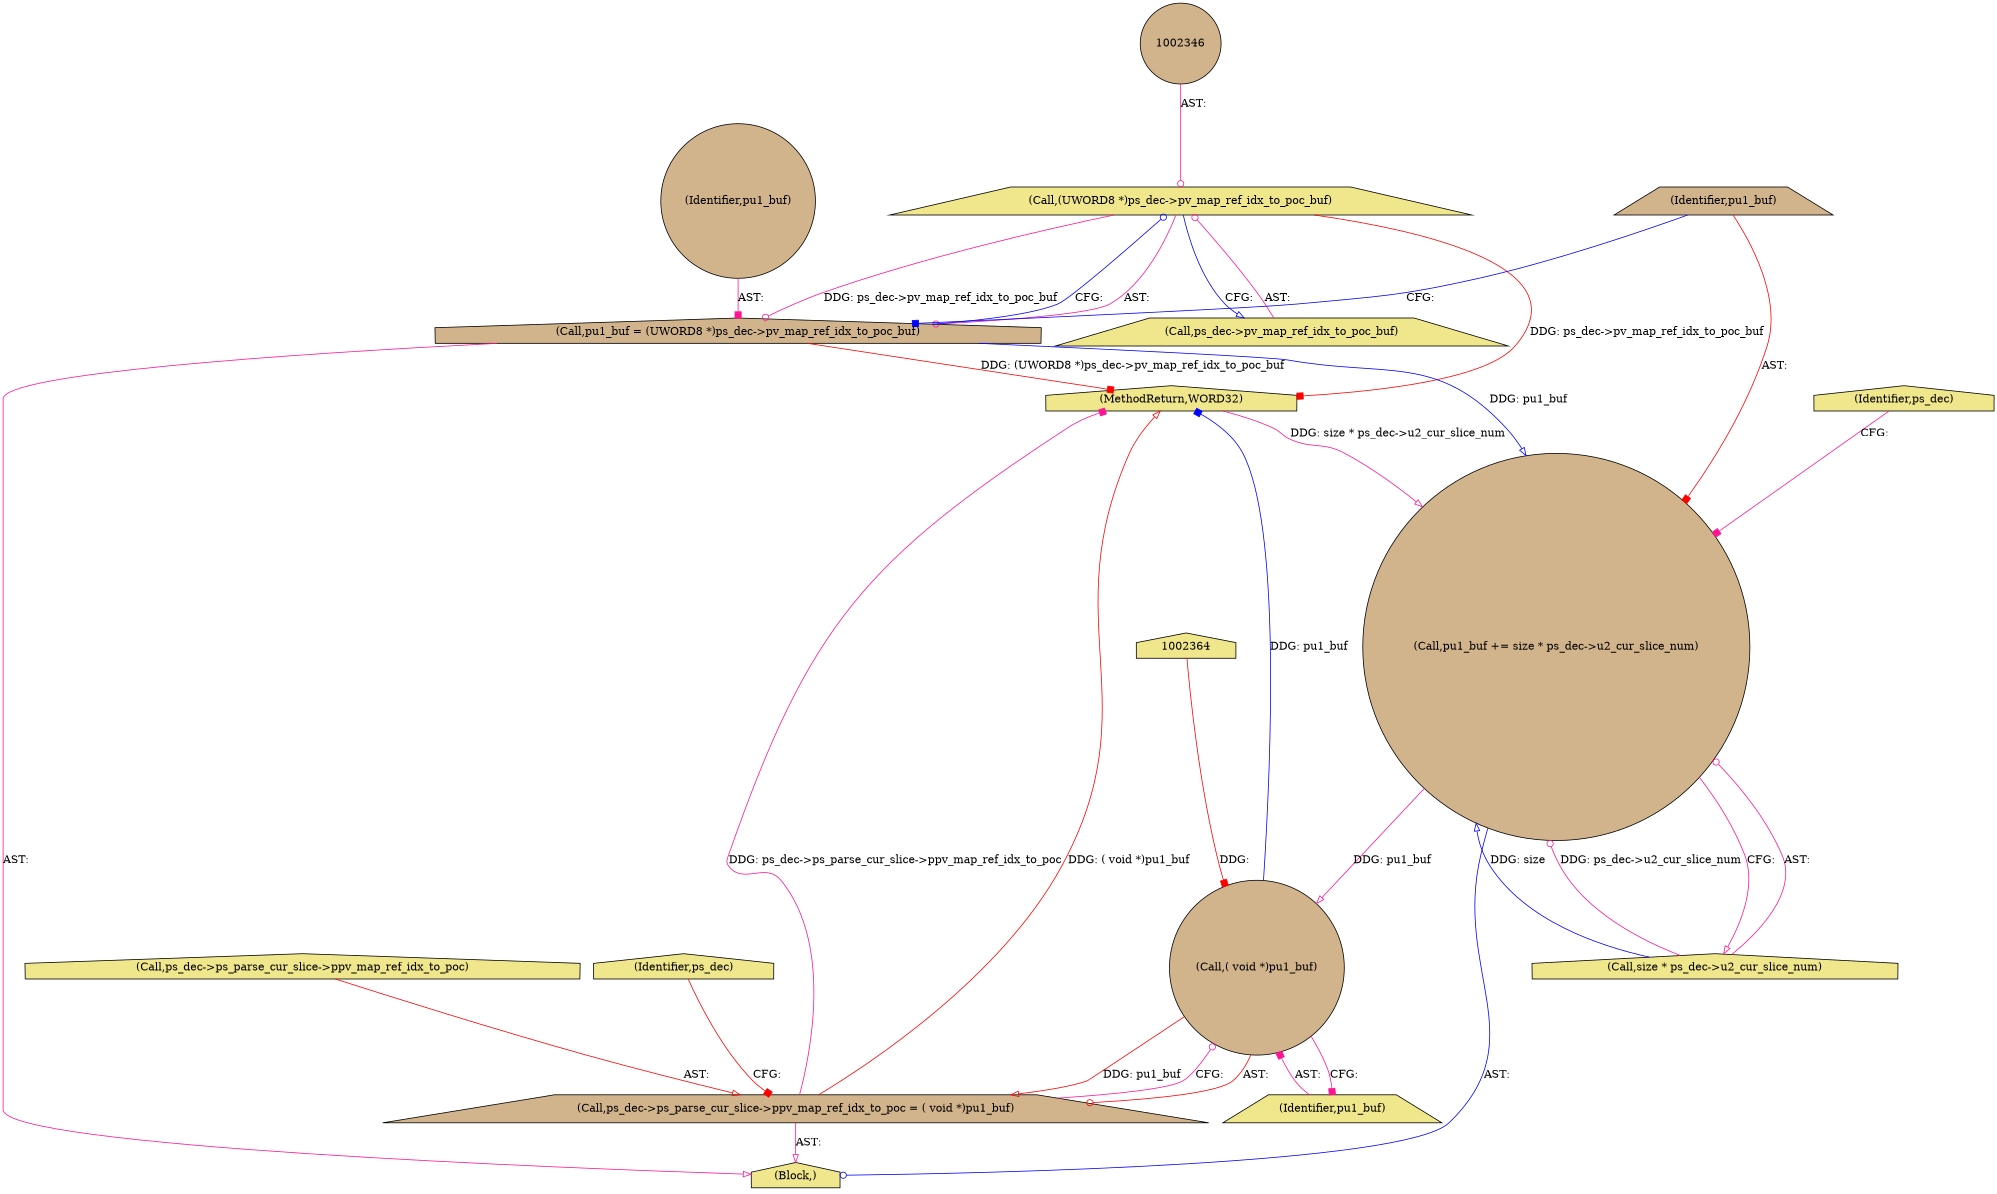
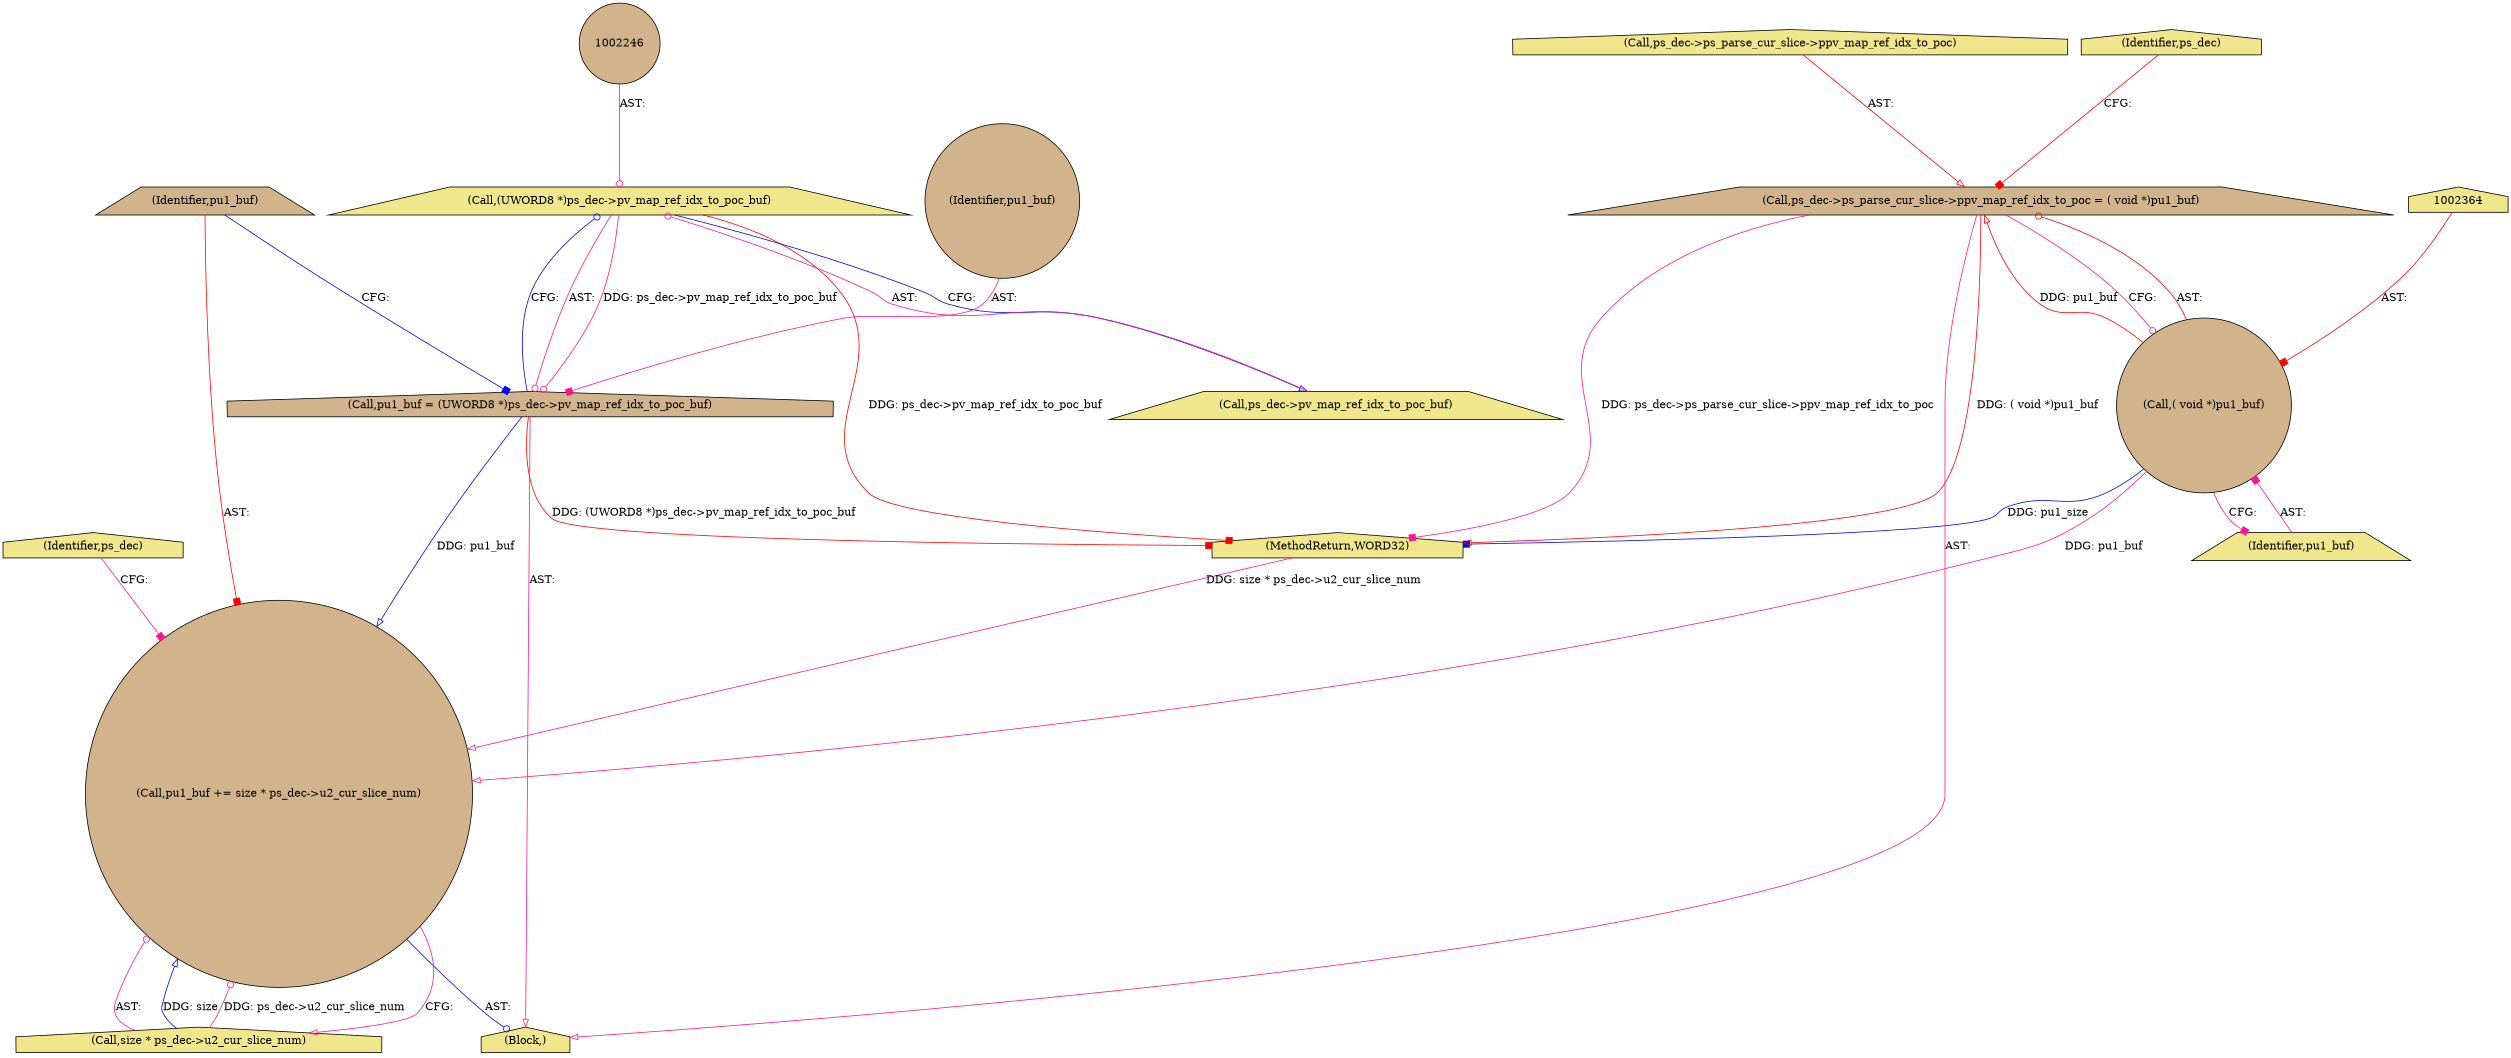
(1181, 44) -> (620, 44)
(1309, 647) -> (2048, 513)
(1373, 843) -> (1330, 687)
(1236, 860) -> (2396, 298)
